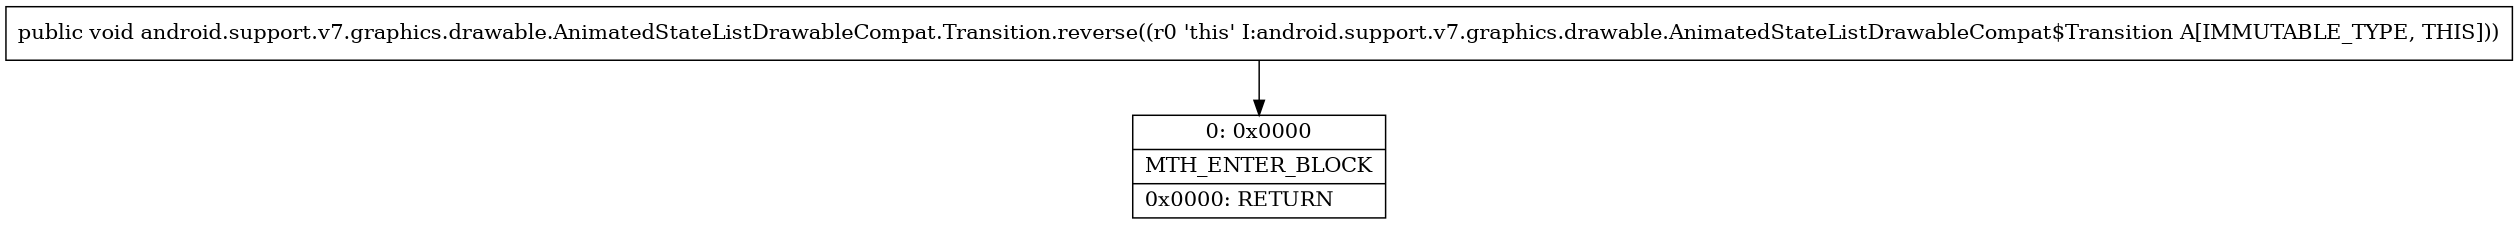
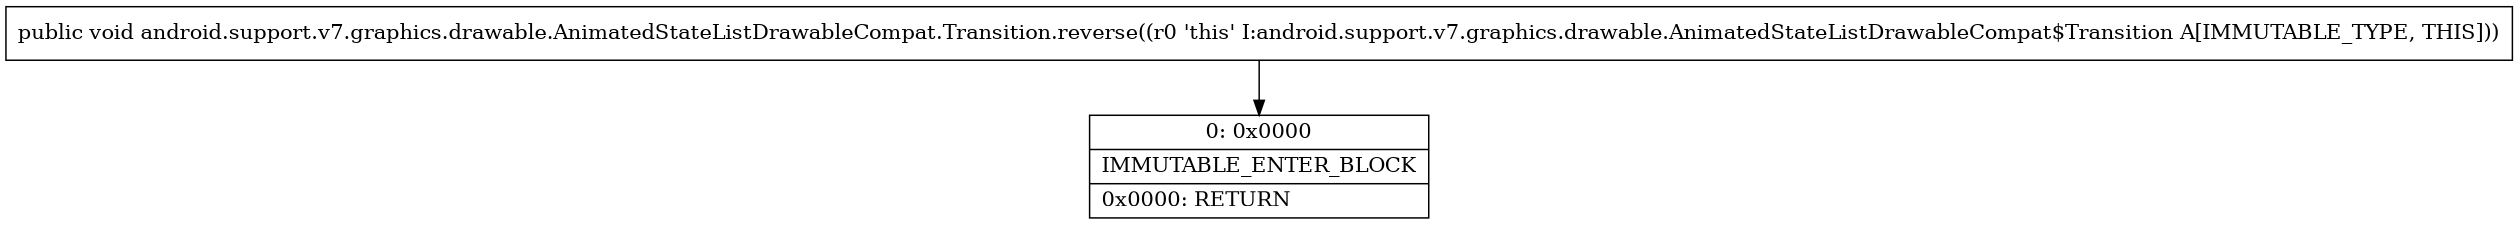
(1259, 166) -> (1259, 166)
